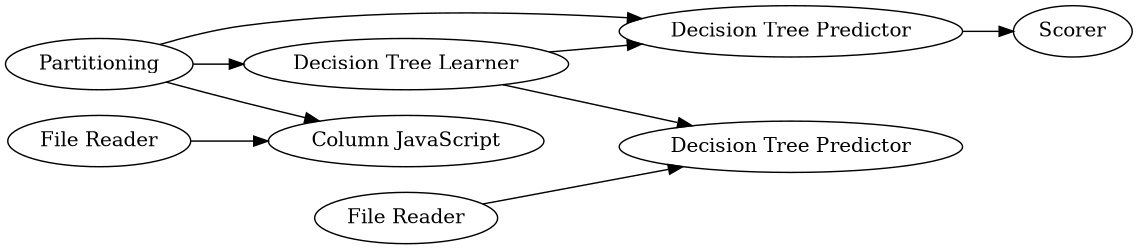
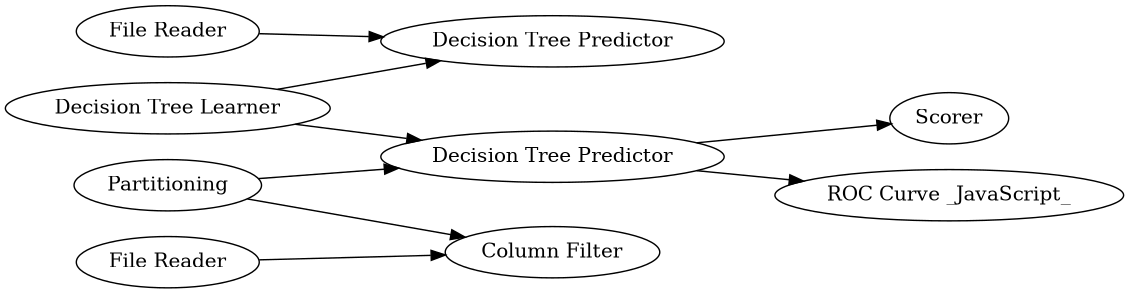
(211, 64) -> none
(406, 141) -> (553, 252)
none -> (949, 195)
